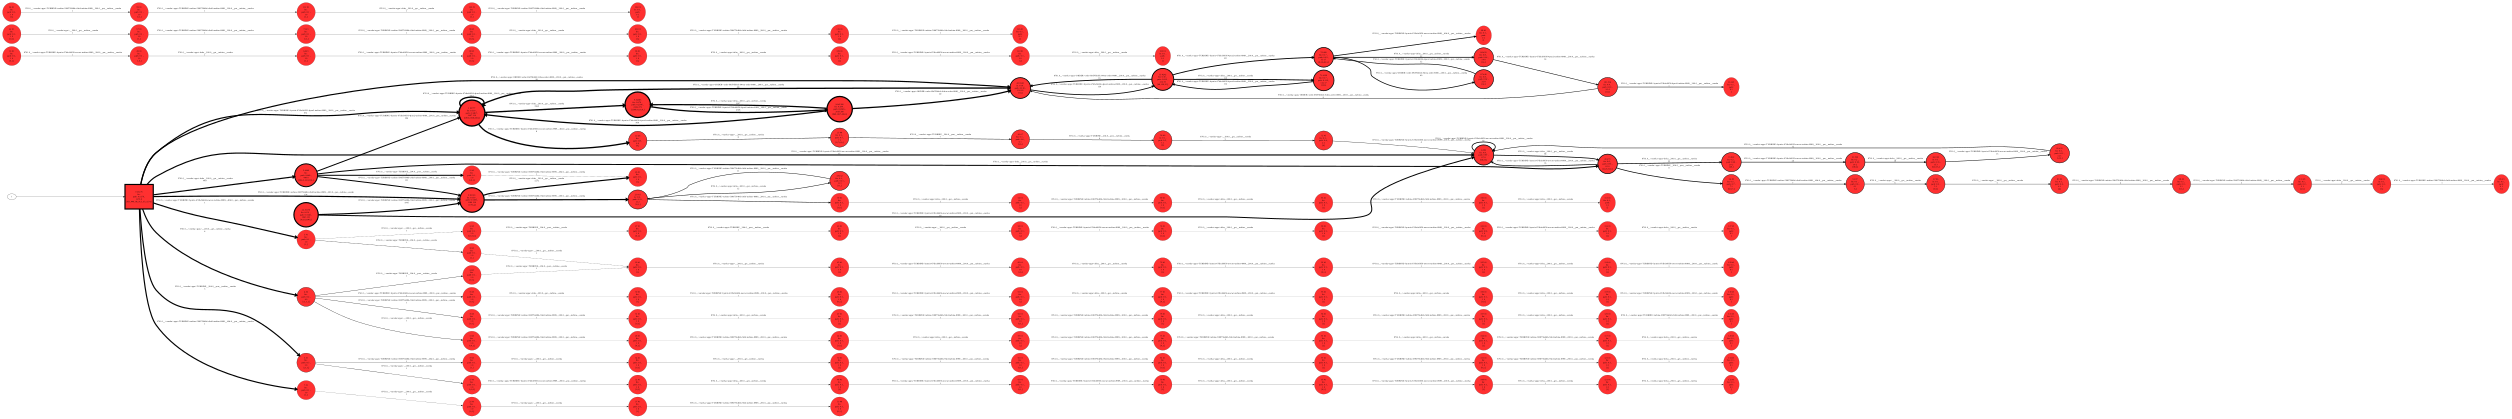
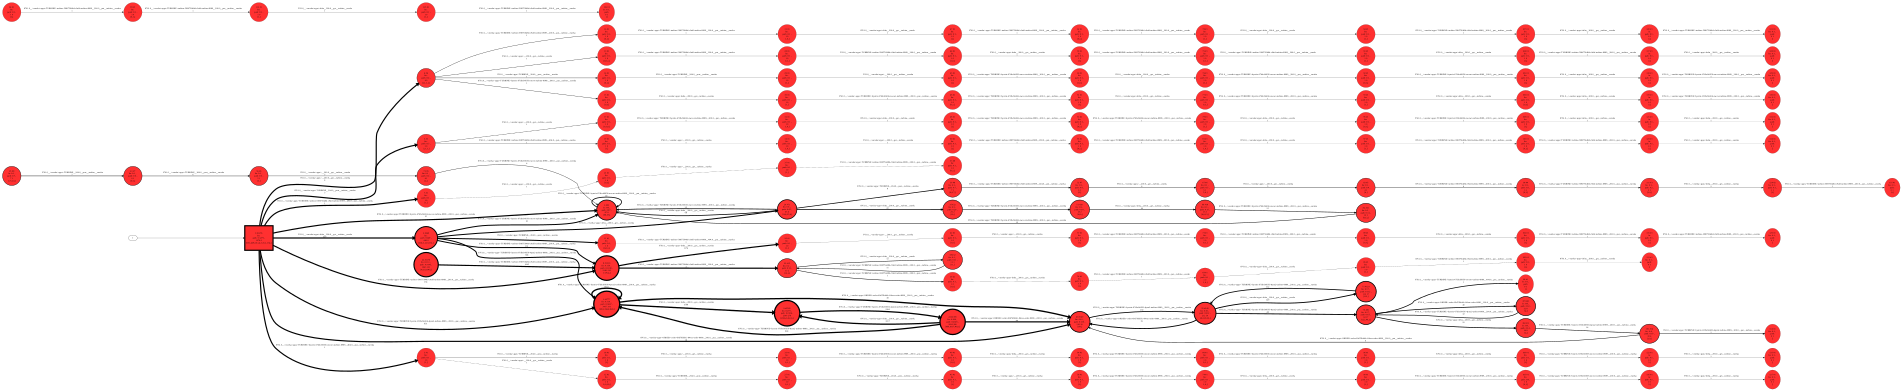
(638, 141) -> none
(907, 217) -> (517, 225)
none -> (869, 241)
(554, 260) -> (696, 358)
